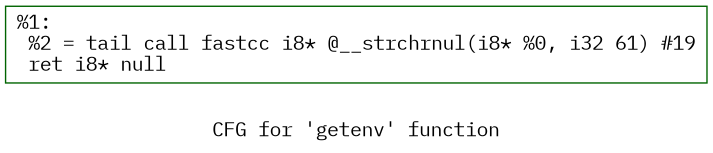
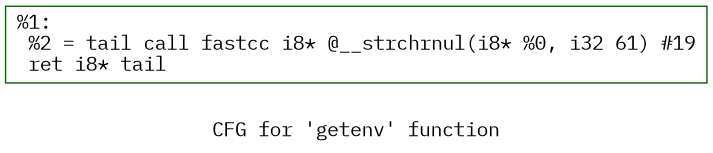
(92, 65) -> (92, 65)
